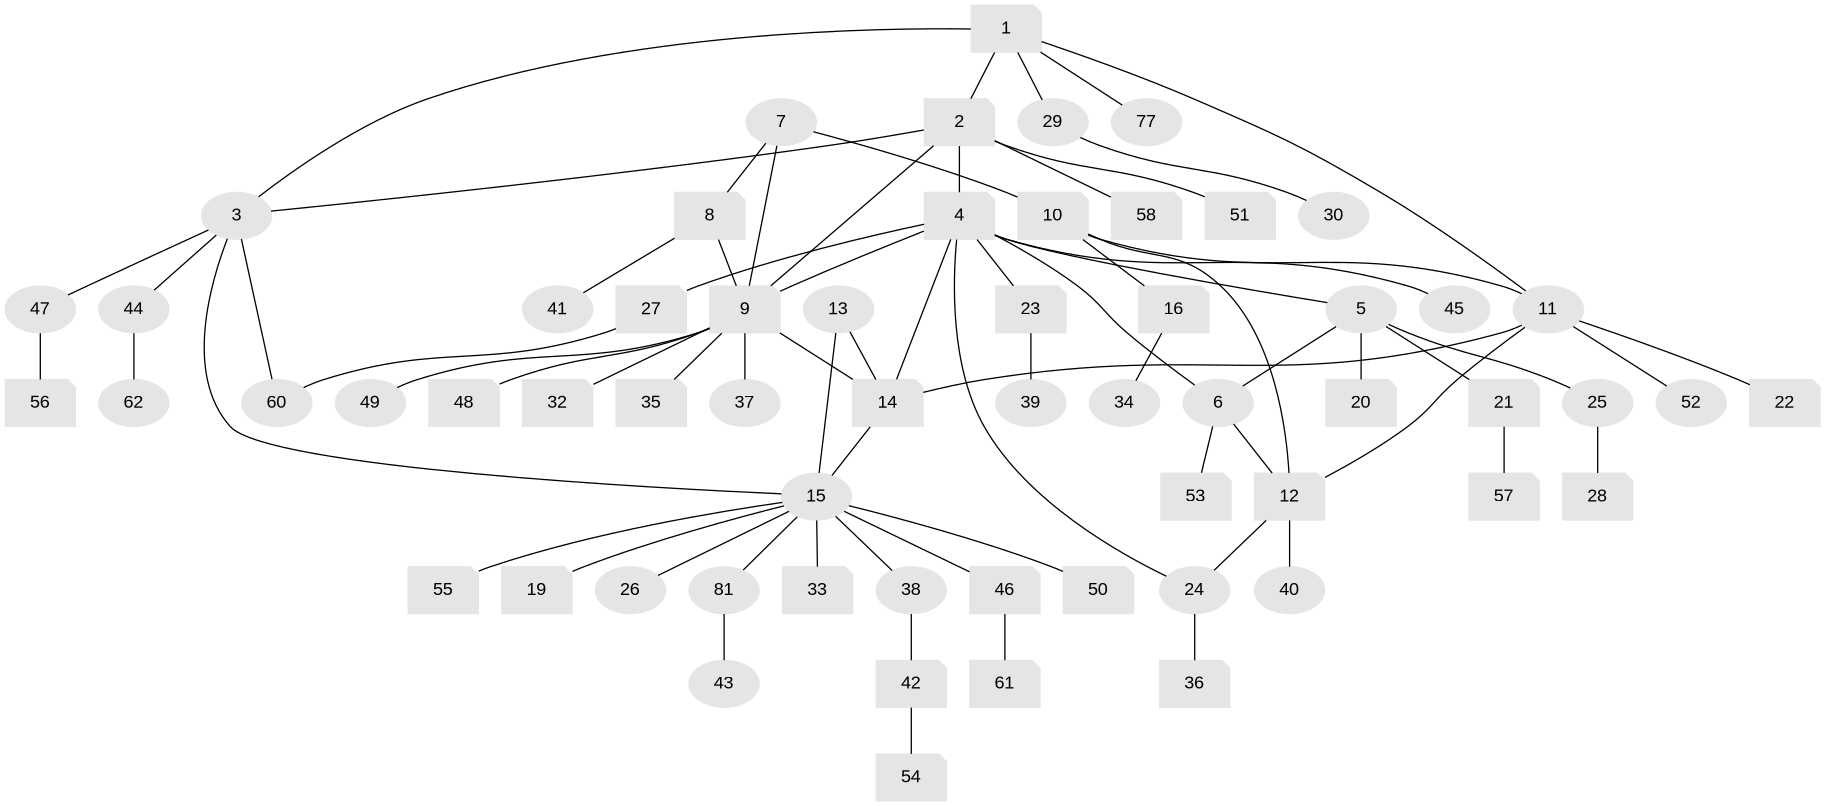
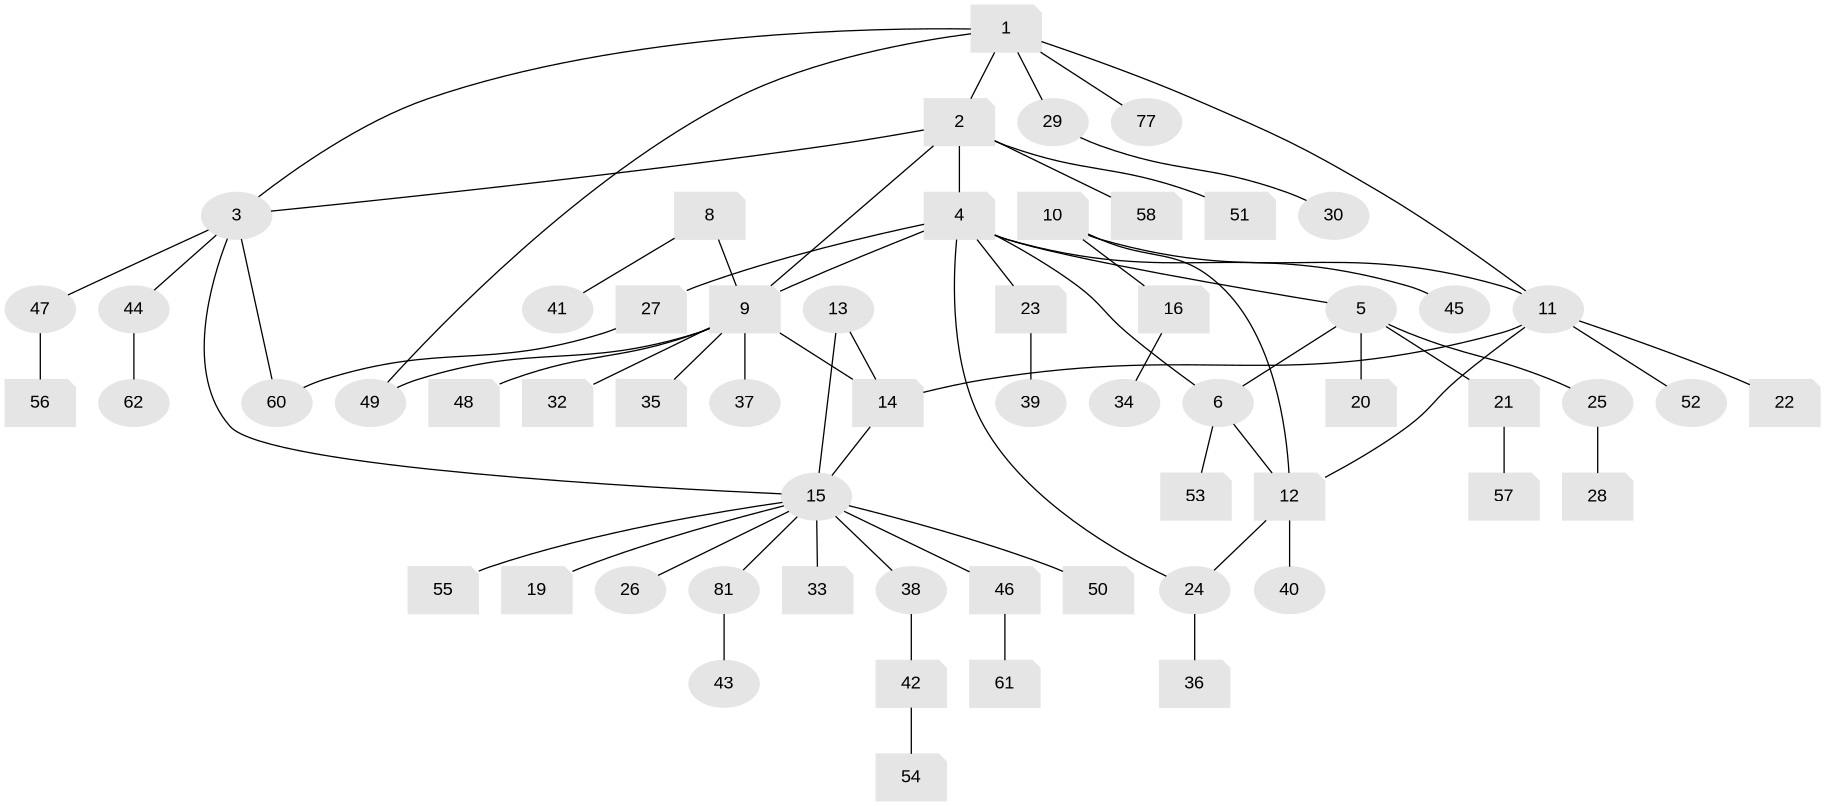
(781, 122) -> none
none -> (647, 152)
(924, 309) -> none
